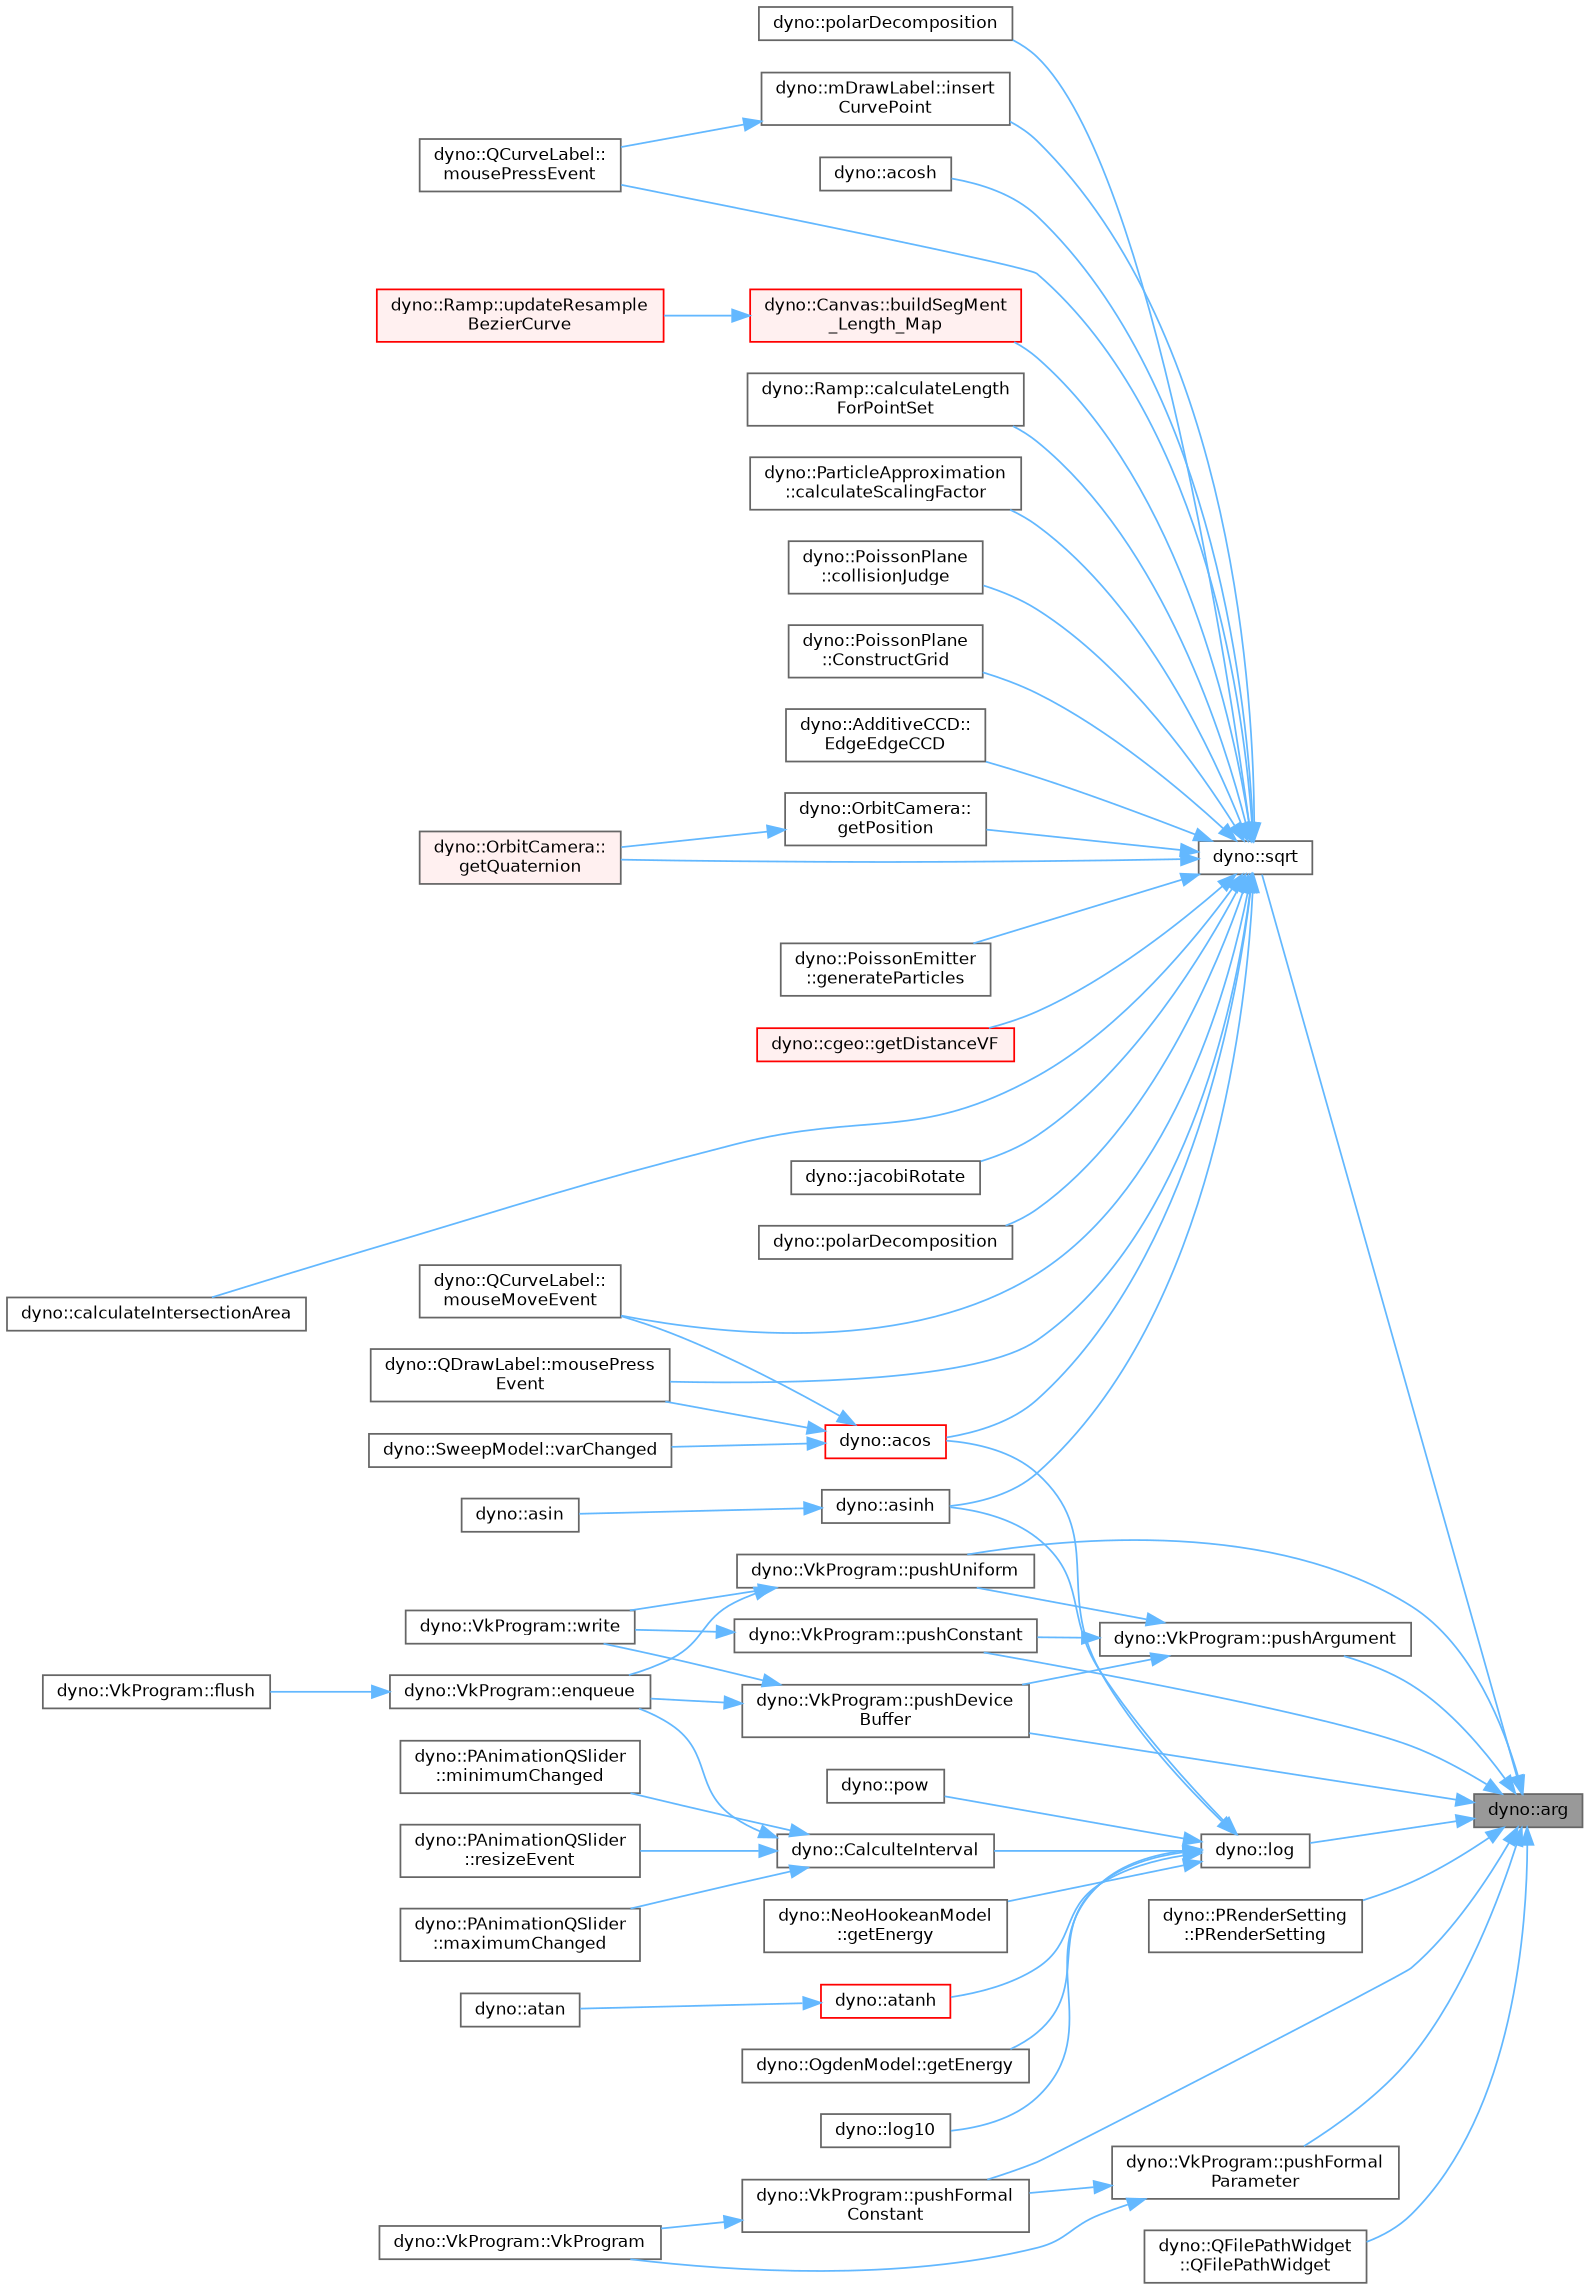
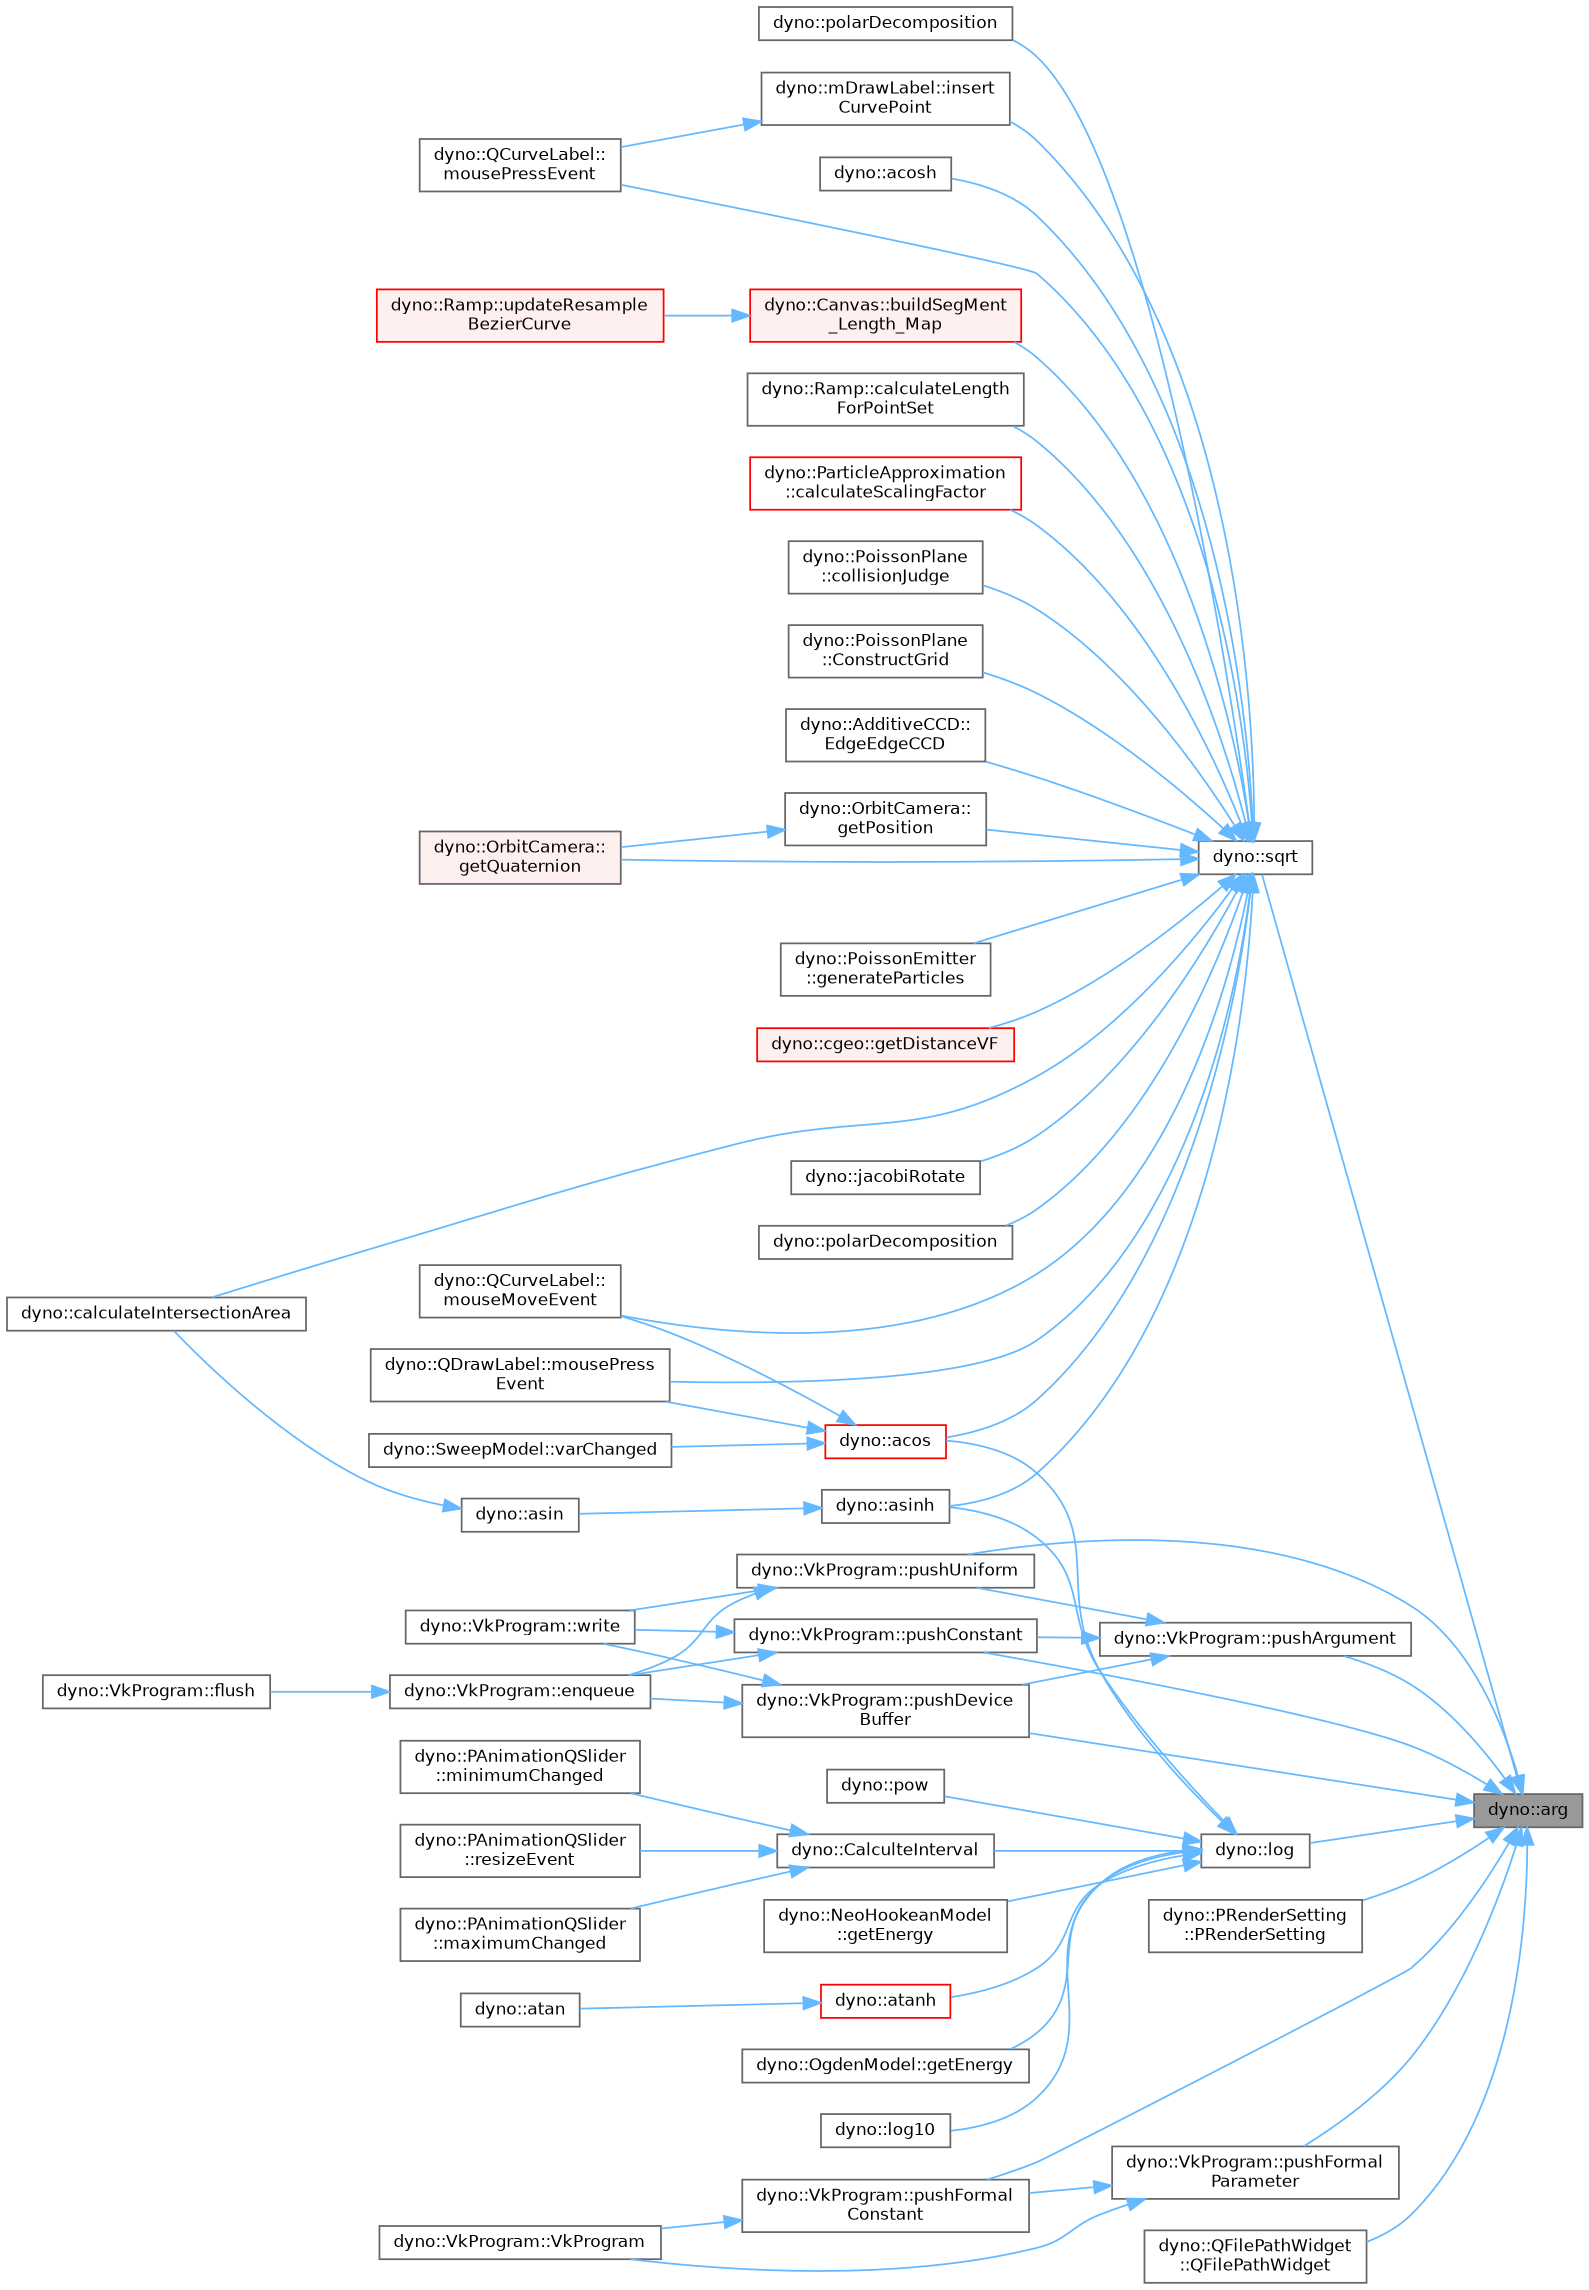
(886, 483) -> (886, 483)
none -> (297, 1438)
(702, 1768) -> (726, 1660)
